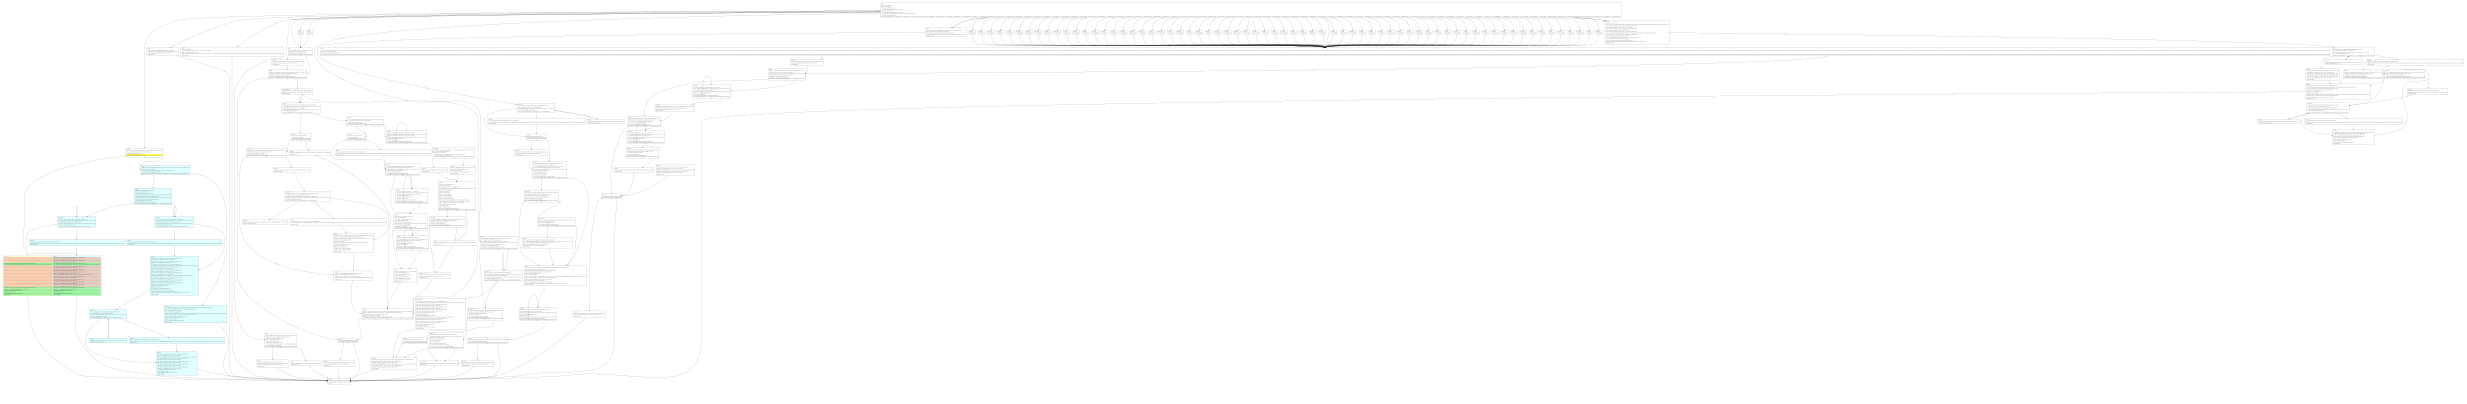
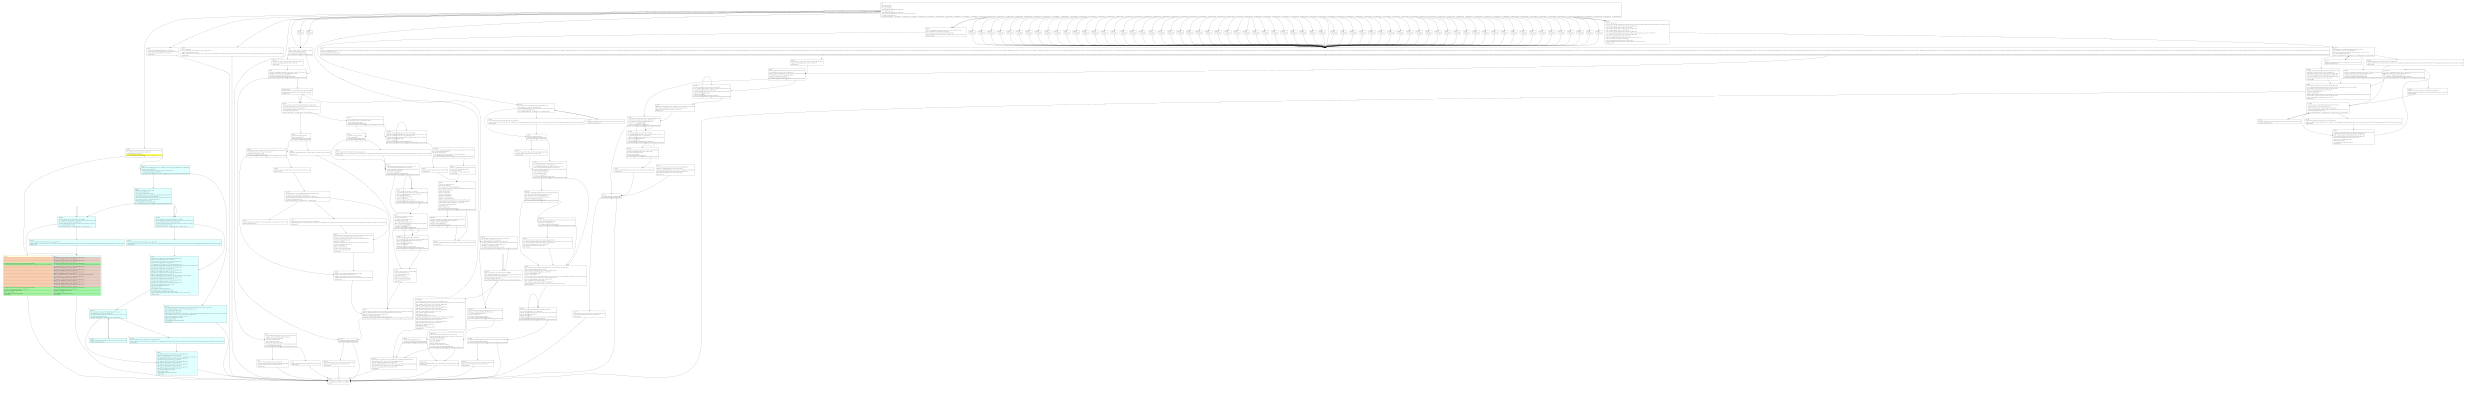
(435, 276) -> none
